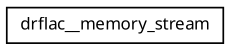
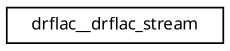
(115, 25) -> (115, 25)
